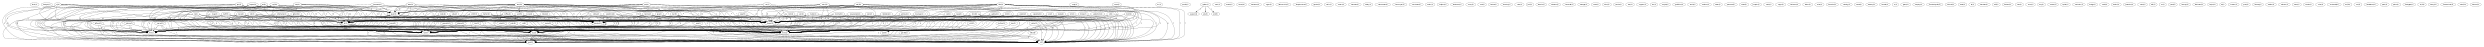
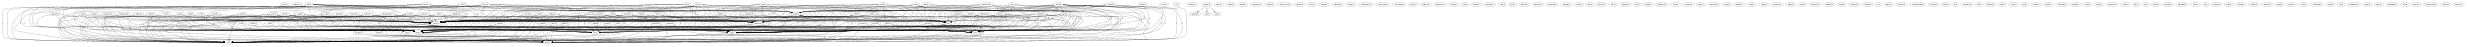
(1301, 5) -> none
(454, 14) -> none
